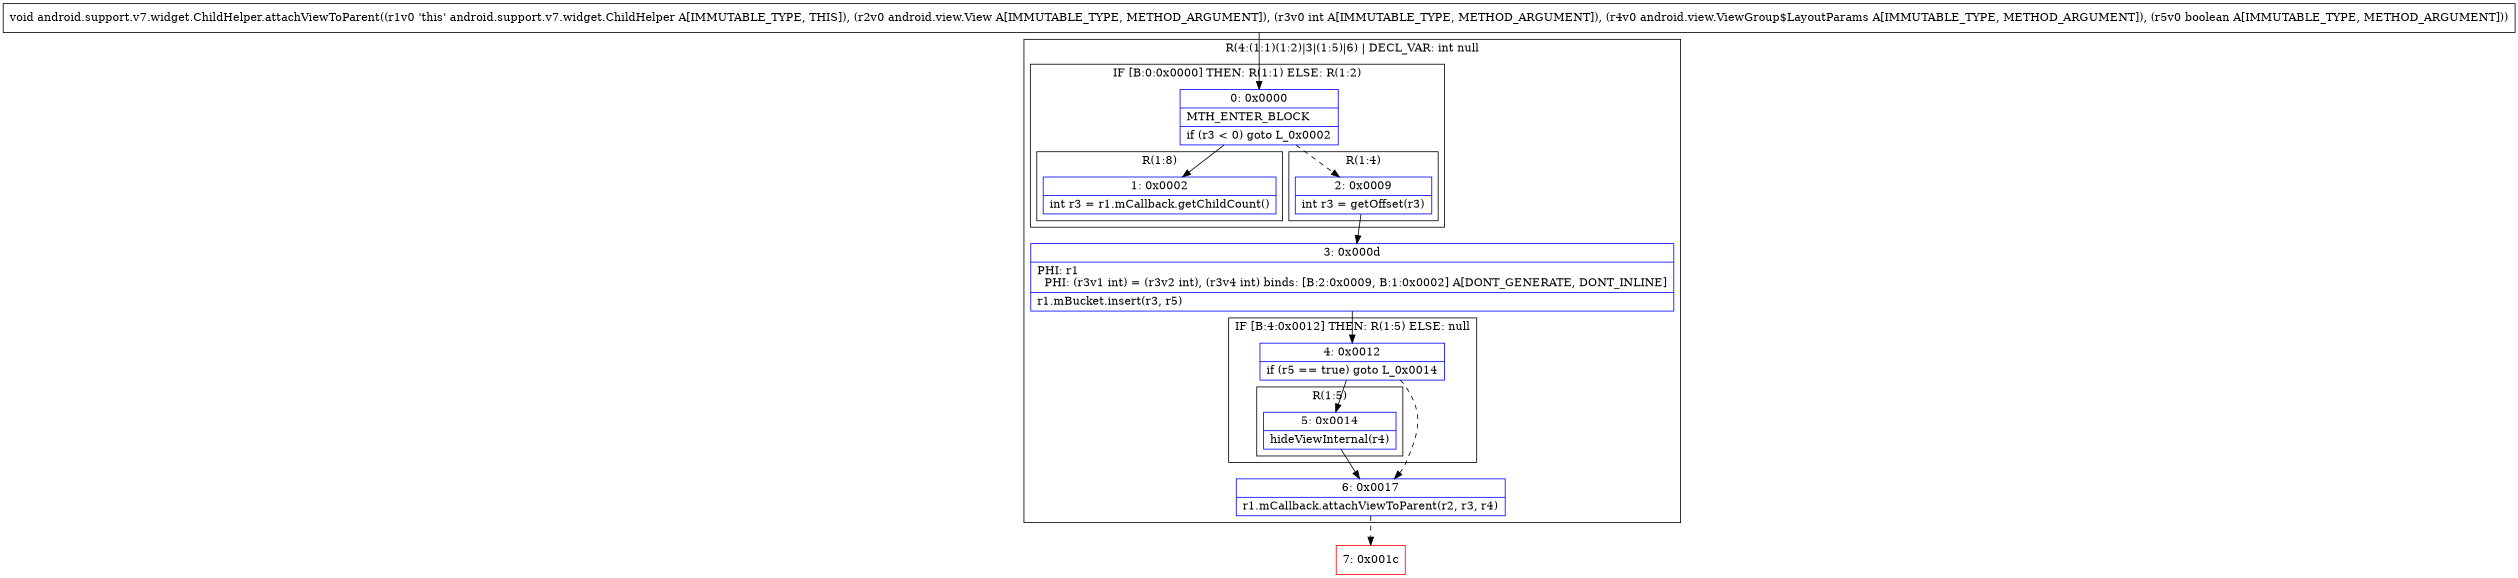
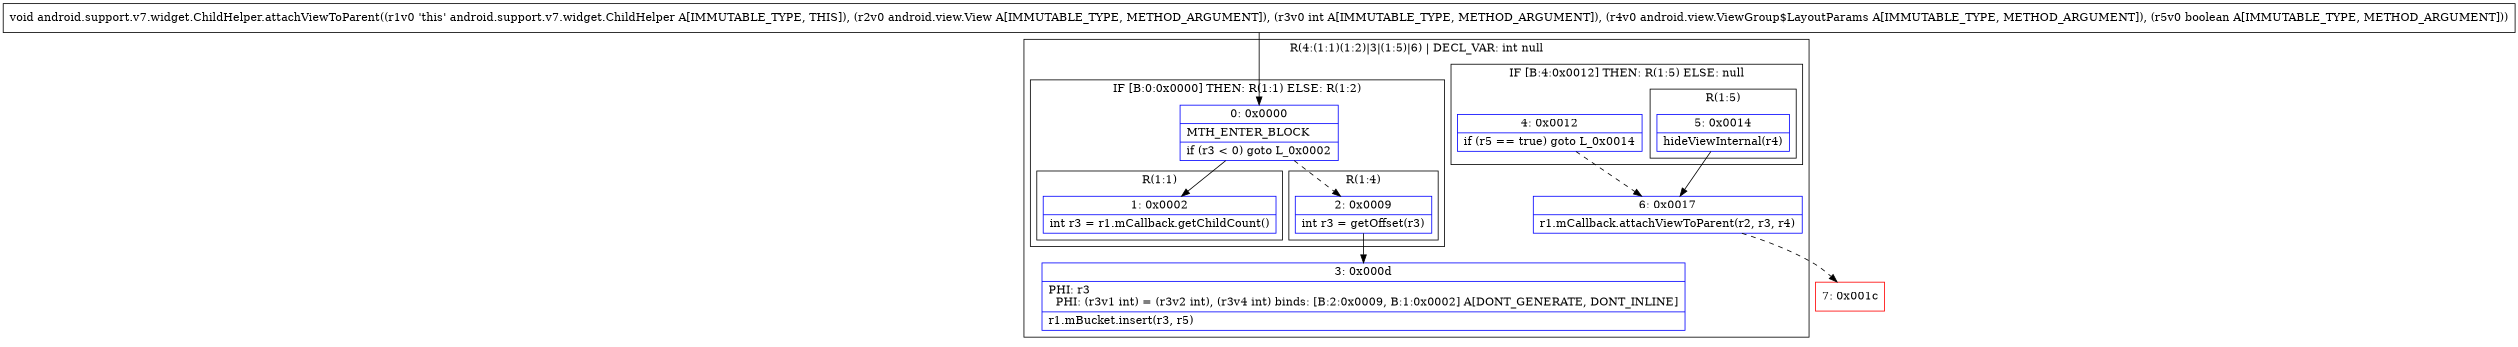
(1160, 161) -> (1160, 180)
(1060, 271) -> (1071, 290)
(1352, 323) -> none
(1342, 392) -> none
